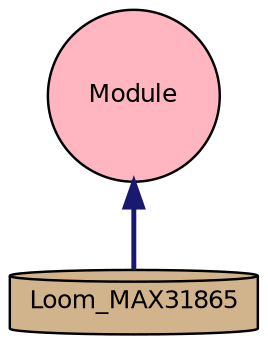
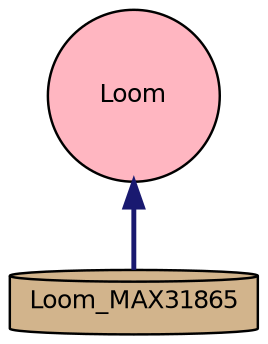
(134, 96) -> (134, 96)
